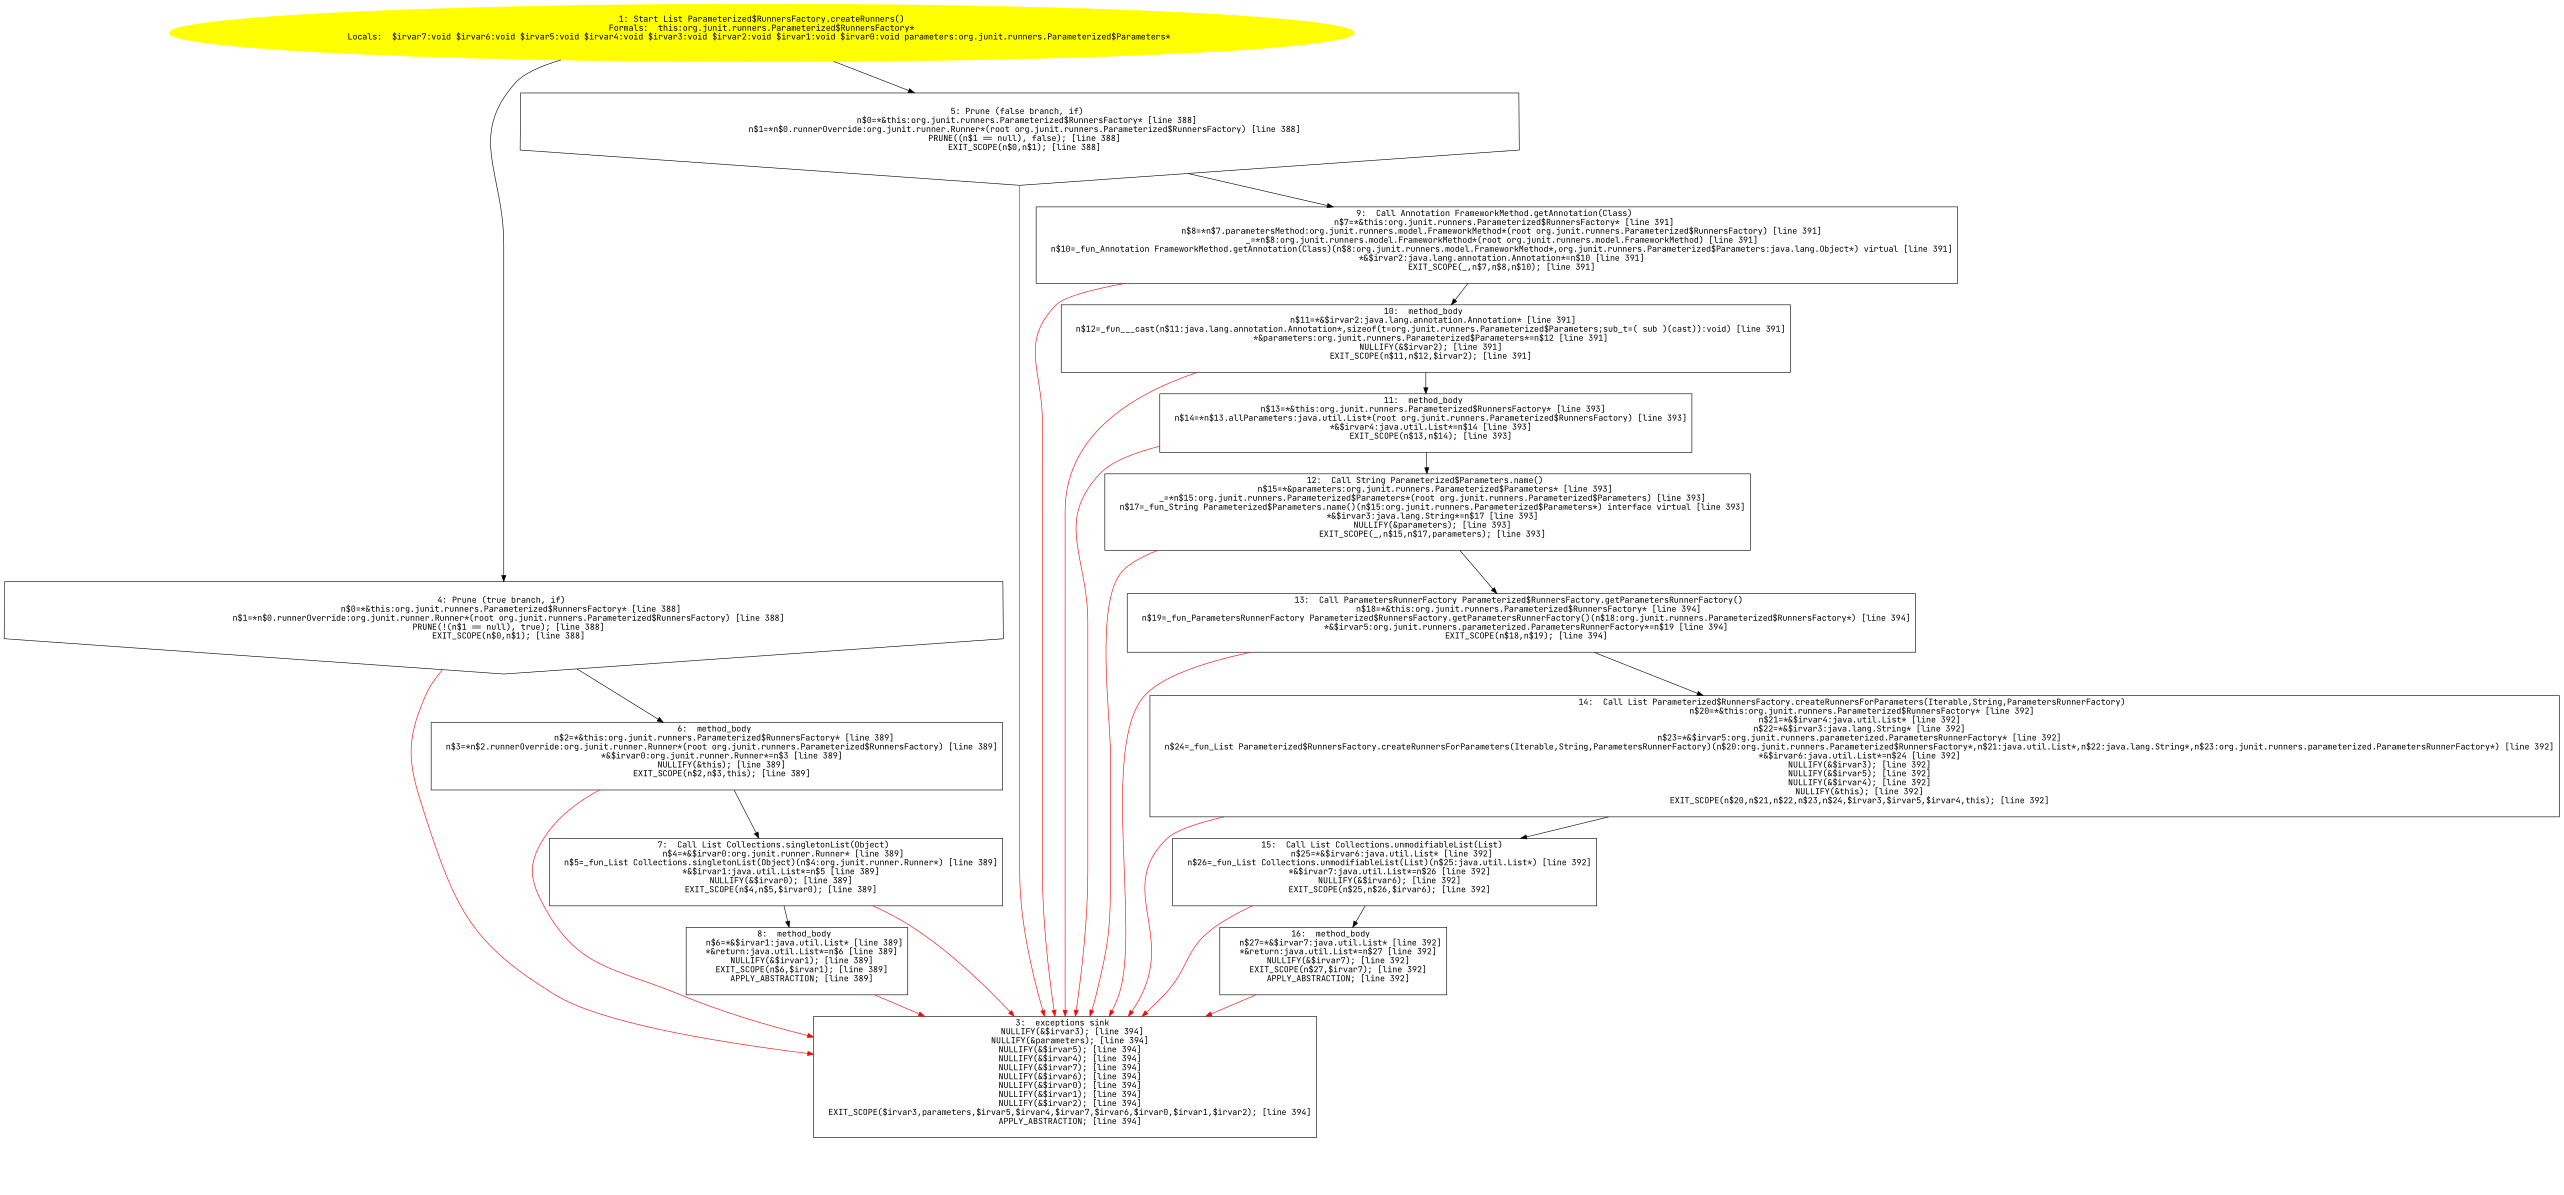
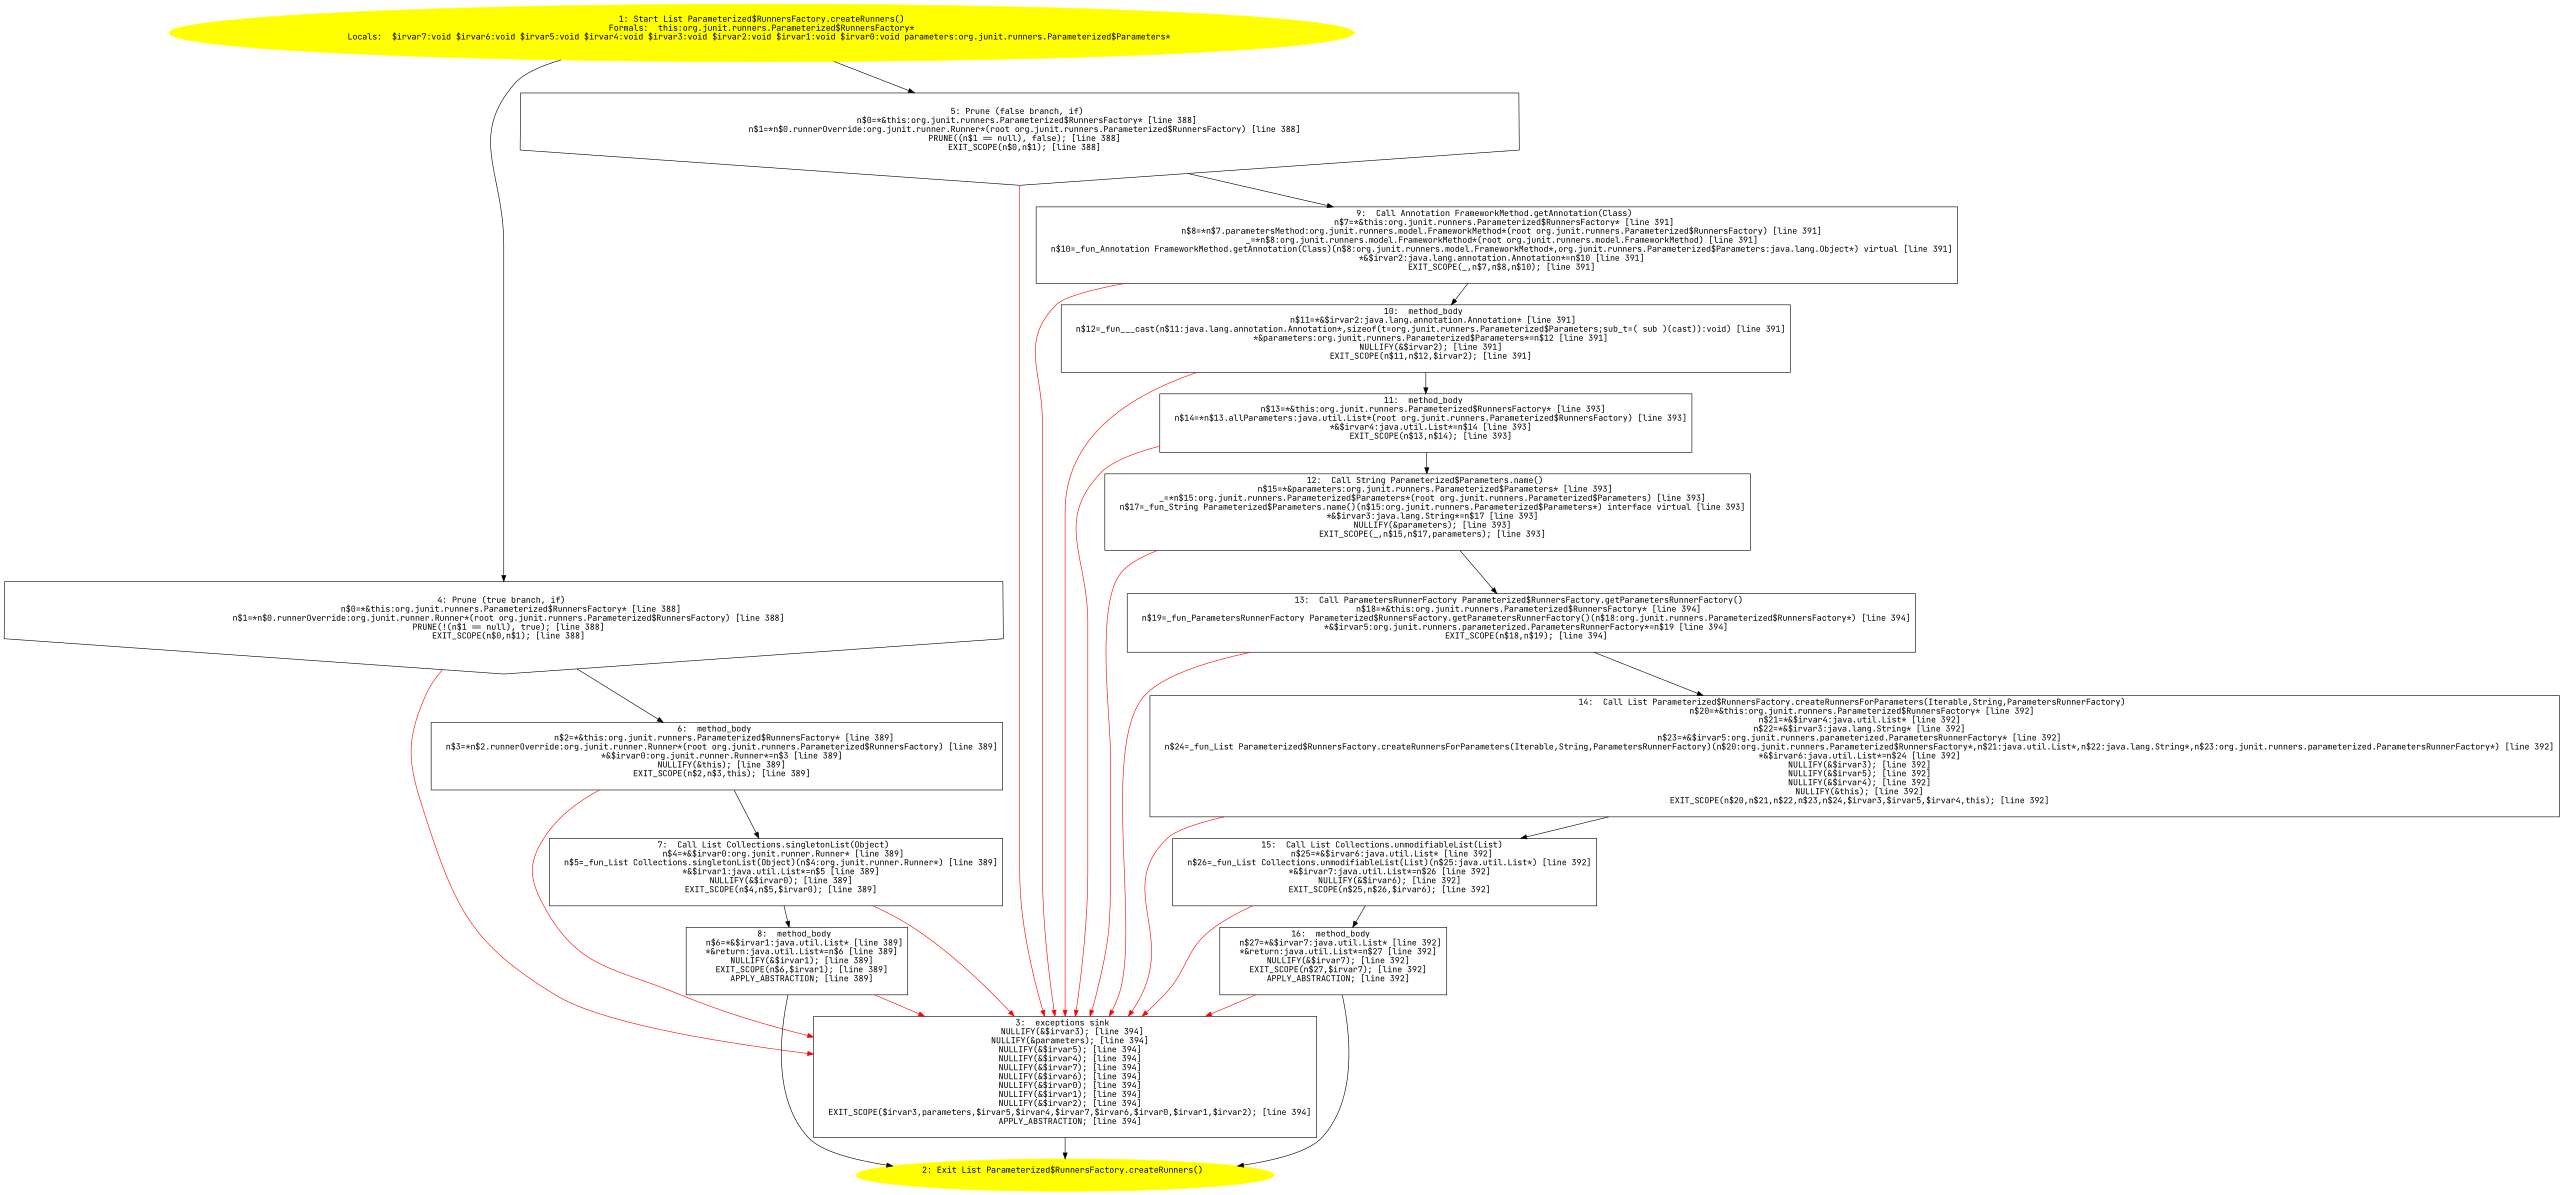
none -> (1065, 1175)
